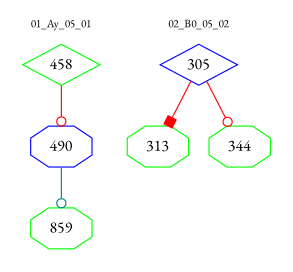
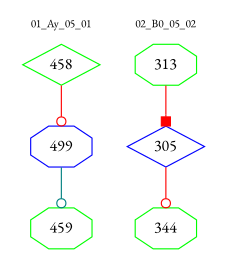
(182, 98) -> (166, 100)
(61, 147) -> (61, 147)
(61, 228) -> (61, 228)
